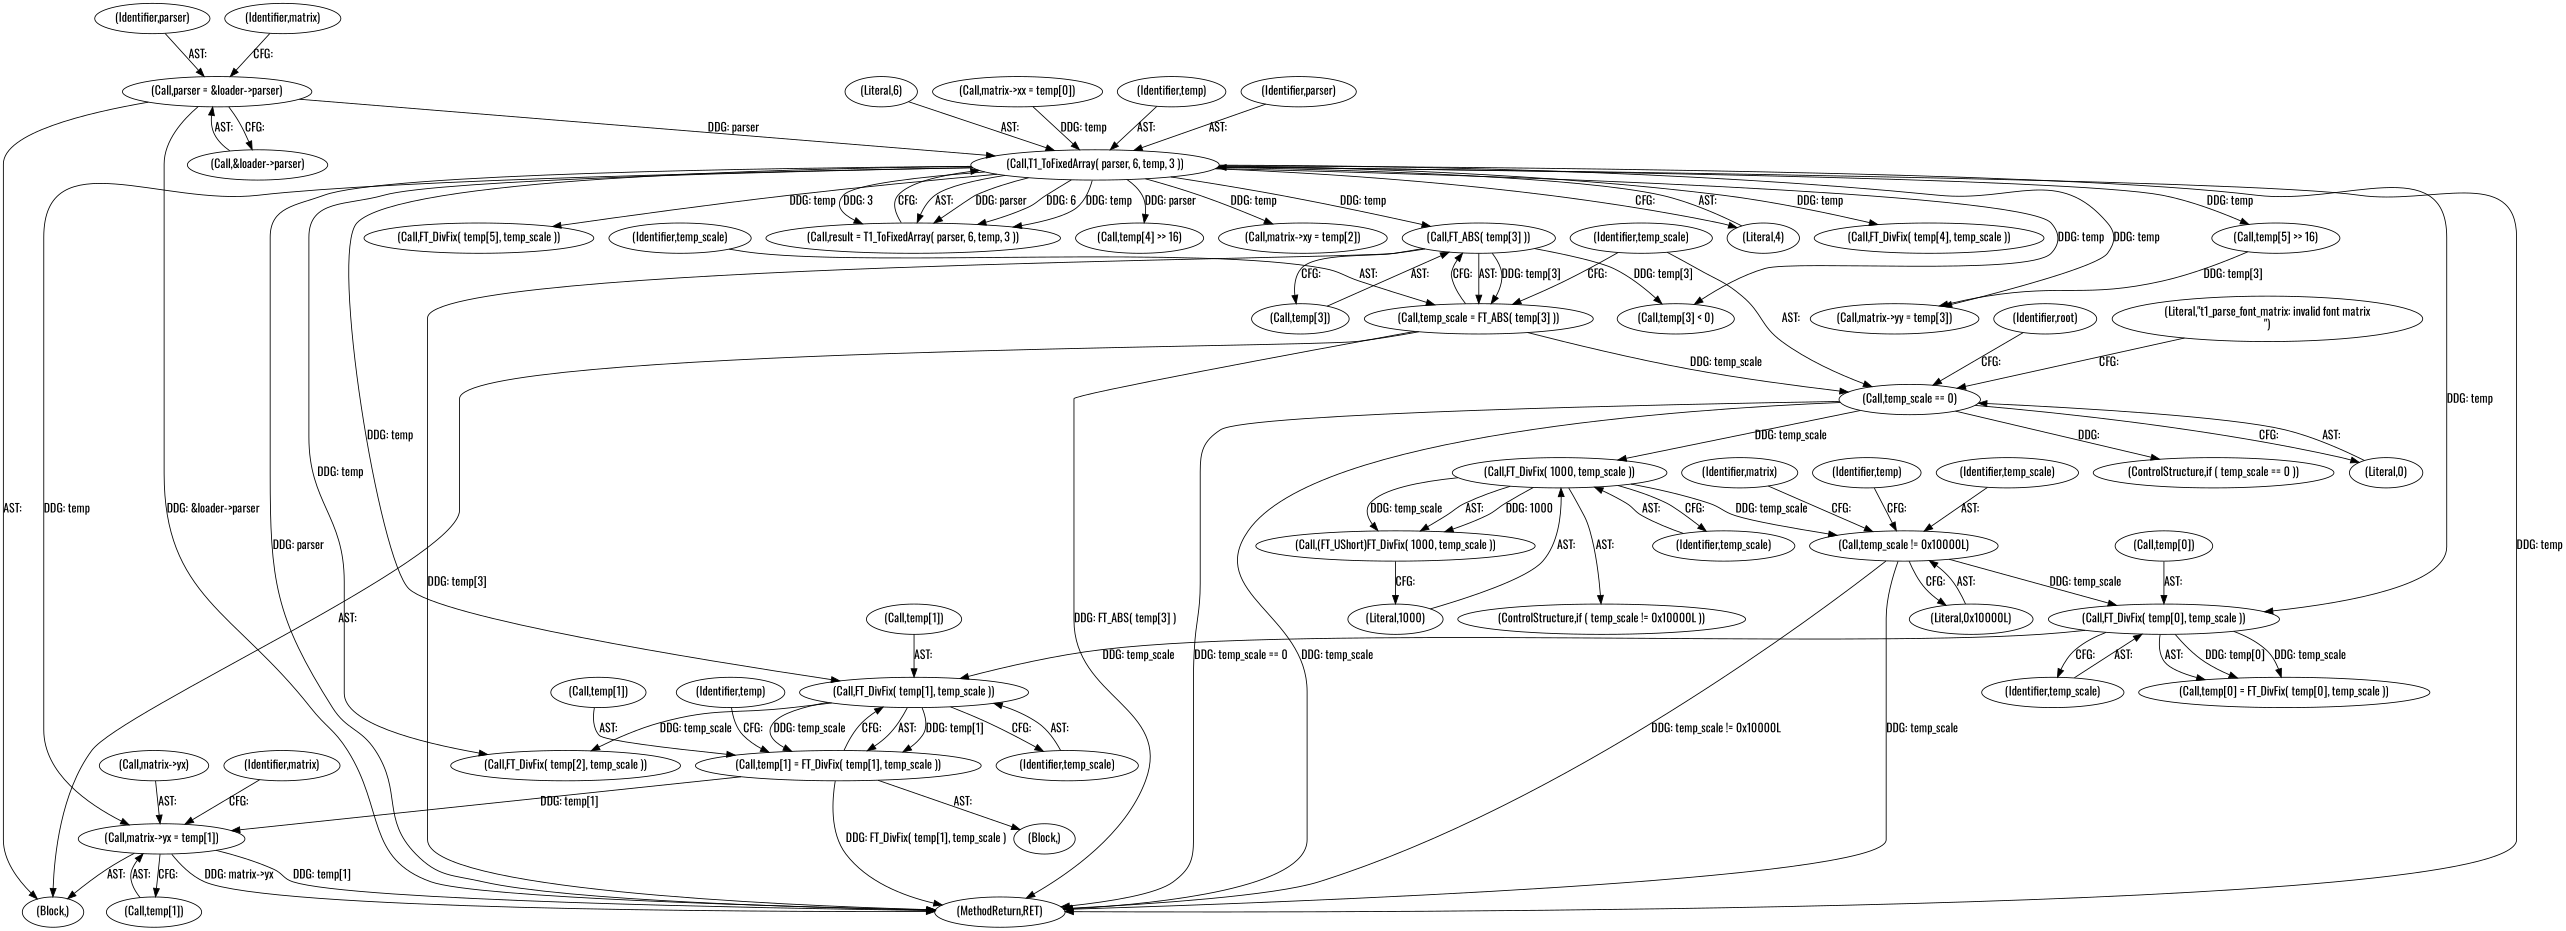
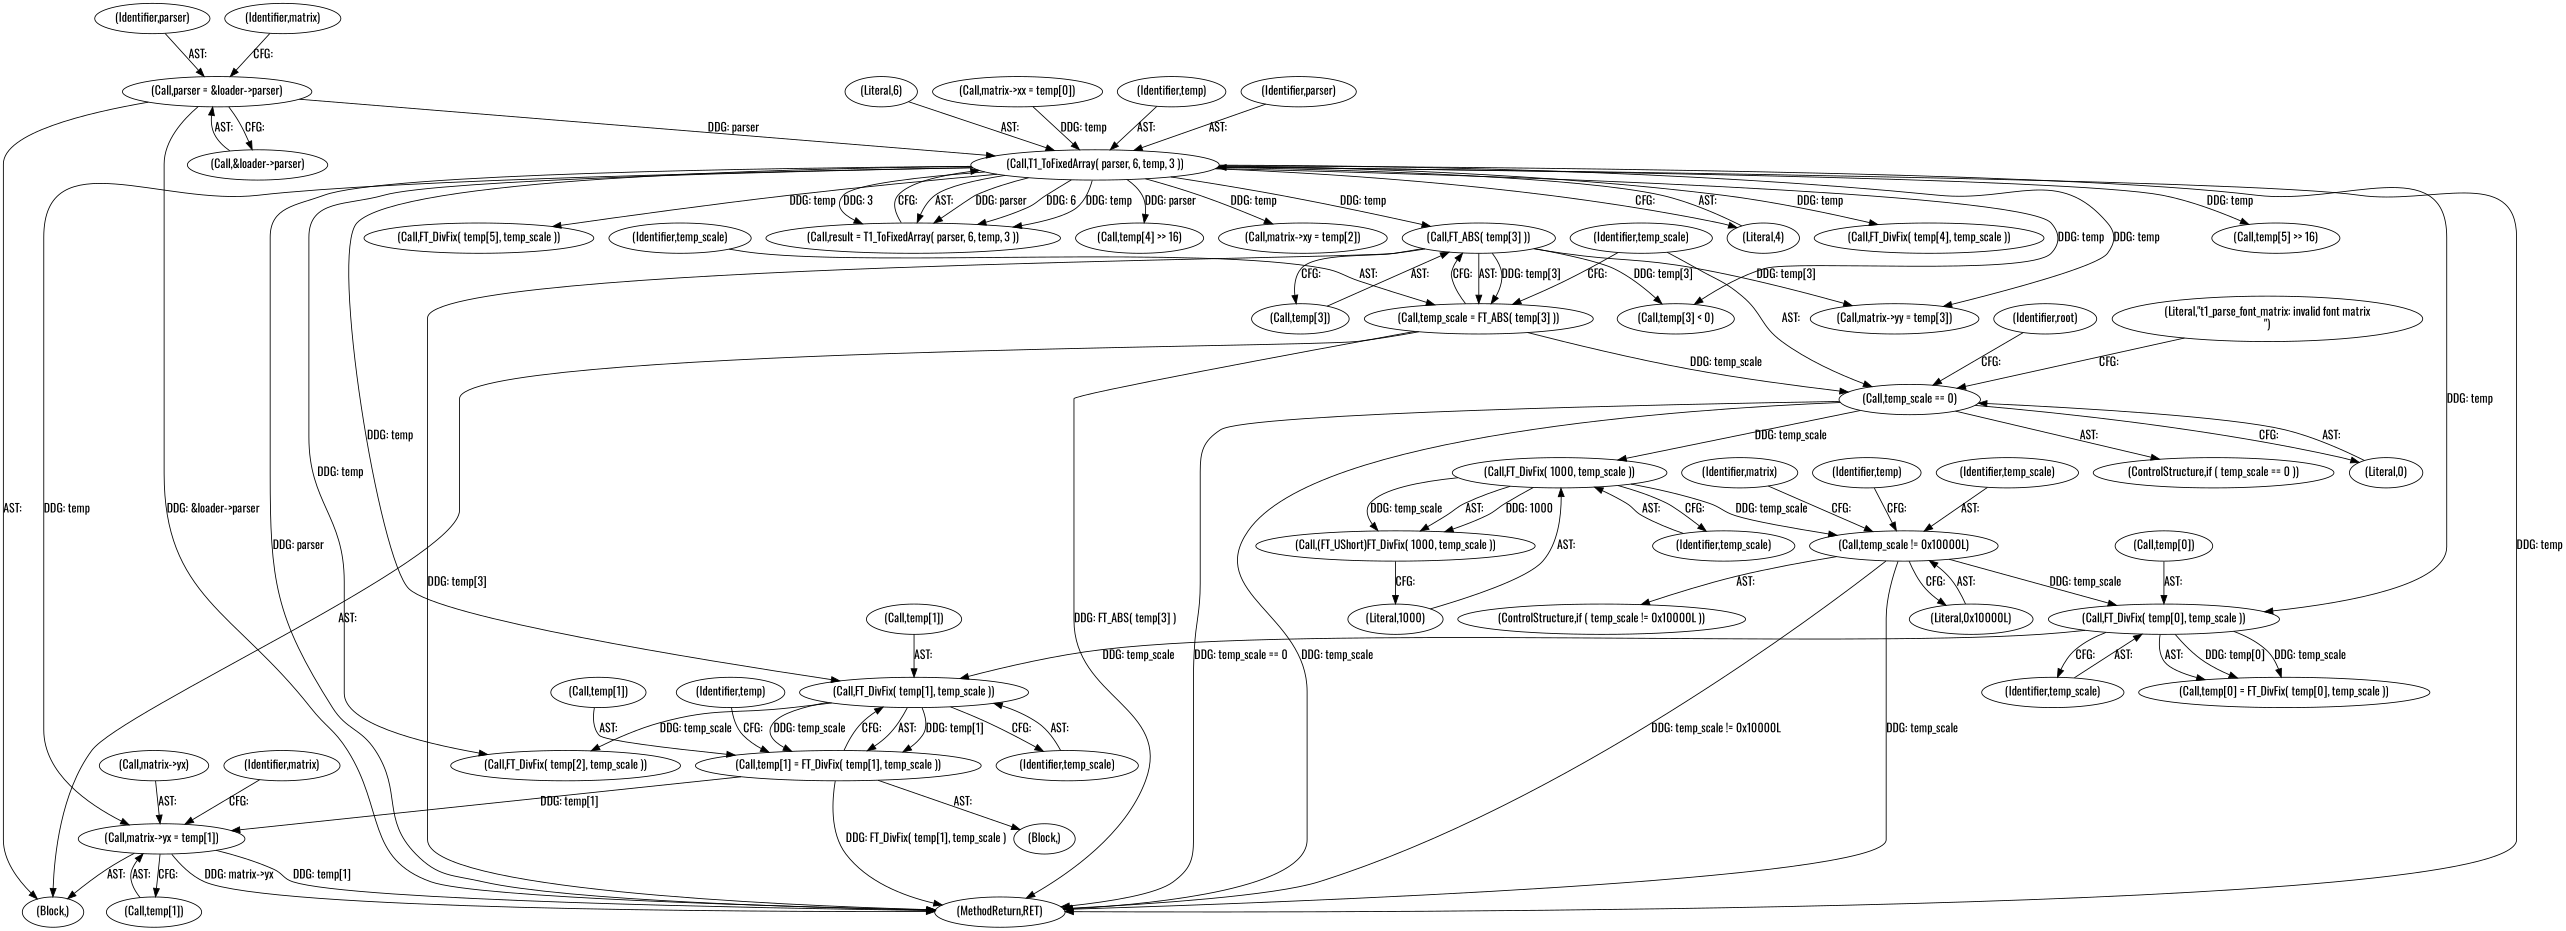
(2100, 290) -> (1675, 265)
(2090, 436) -> (2090, 436)
(1592, 539) -> (1742, 575)
